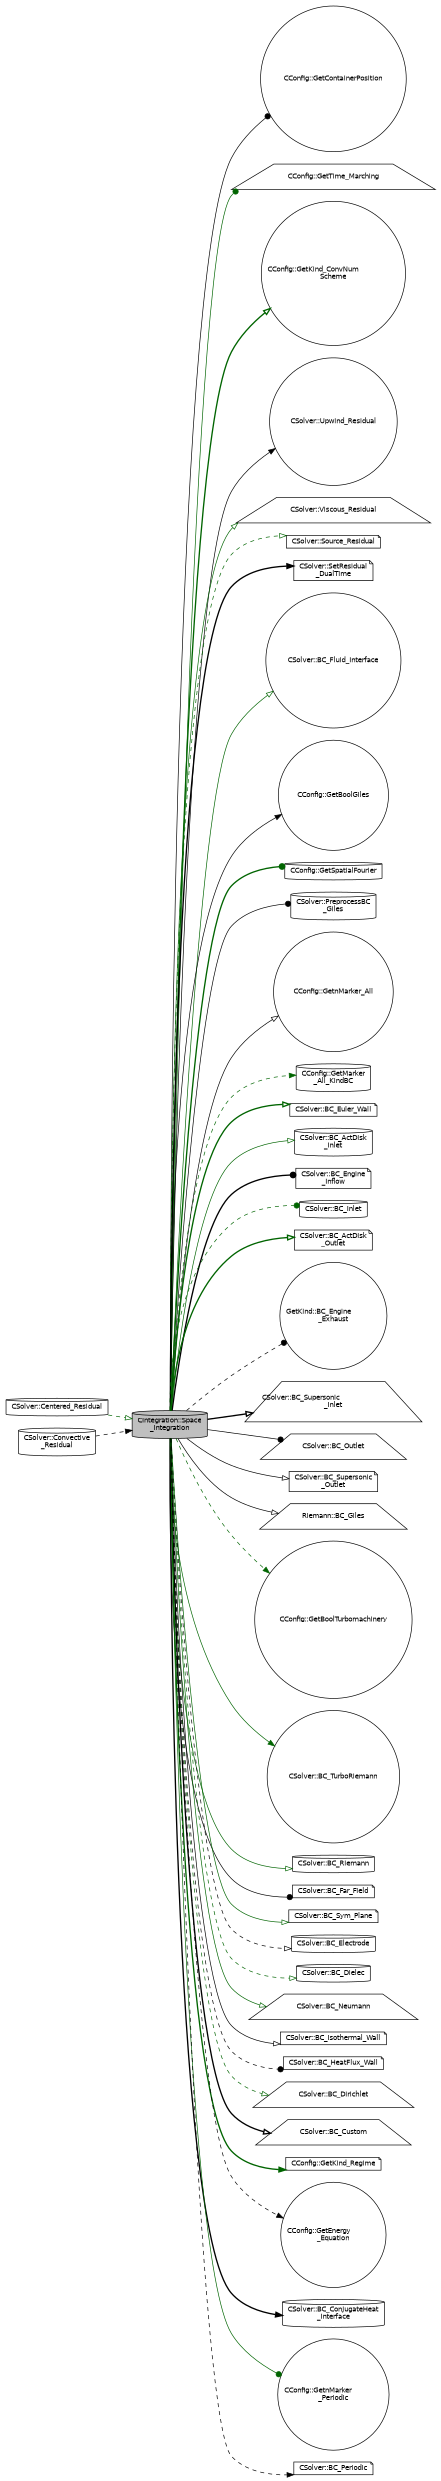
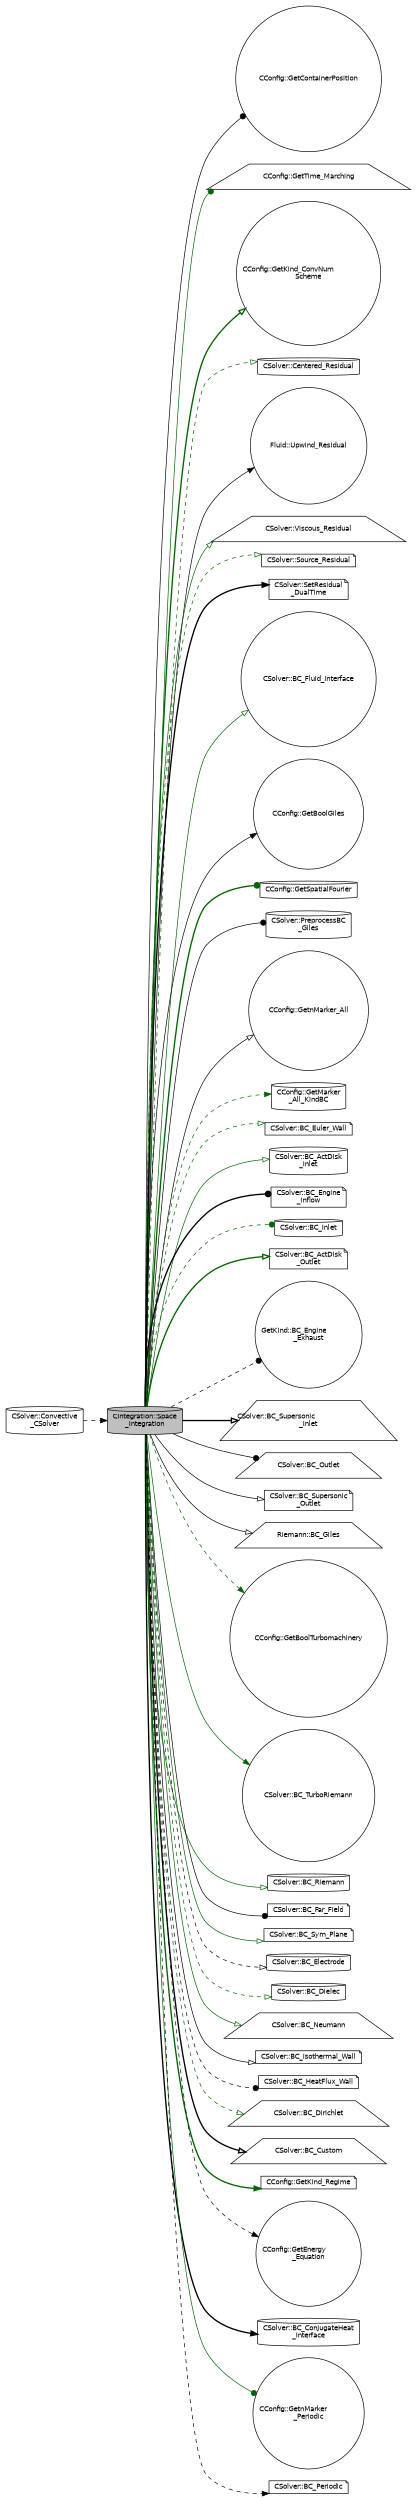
(333, 422) -> (309, 446)
(196, 1209) -> (173, 1218)
(117, 1416) -> (177, 626)
(57, 1442) -> (45, 1420)
